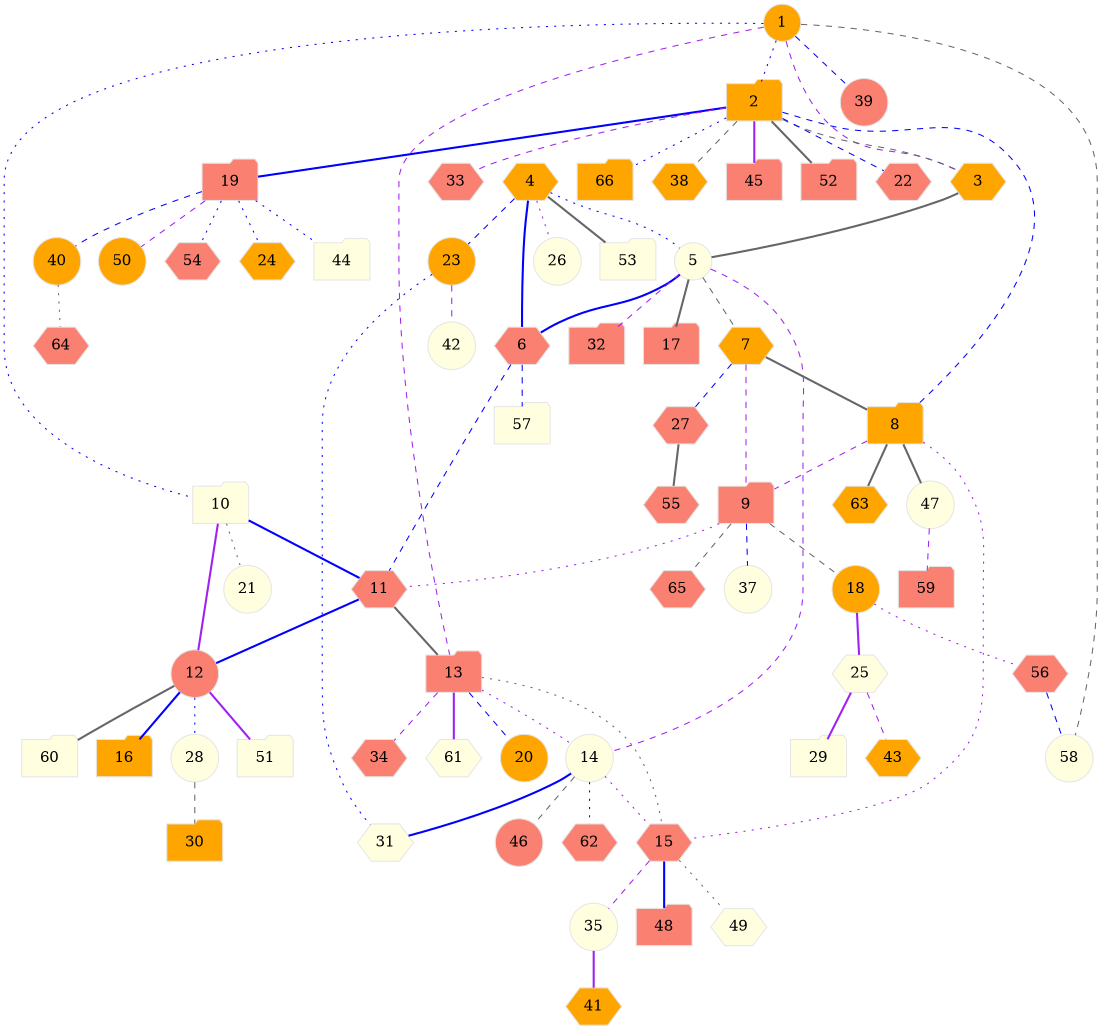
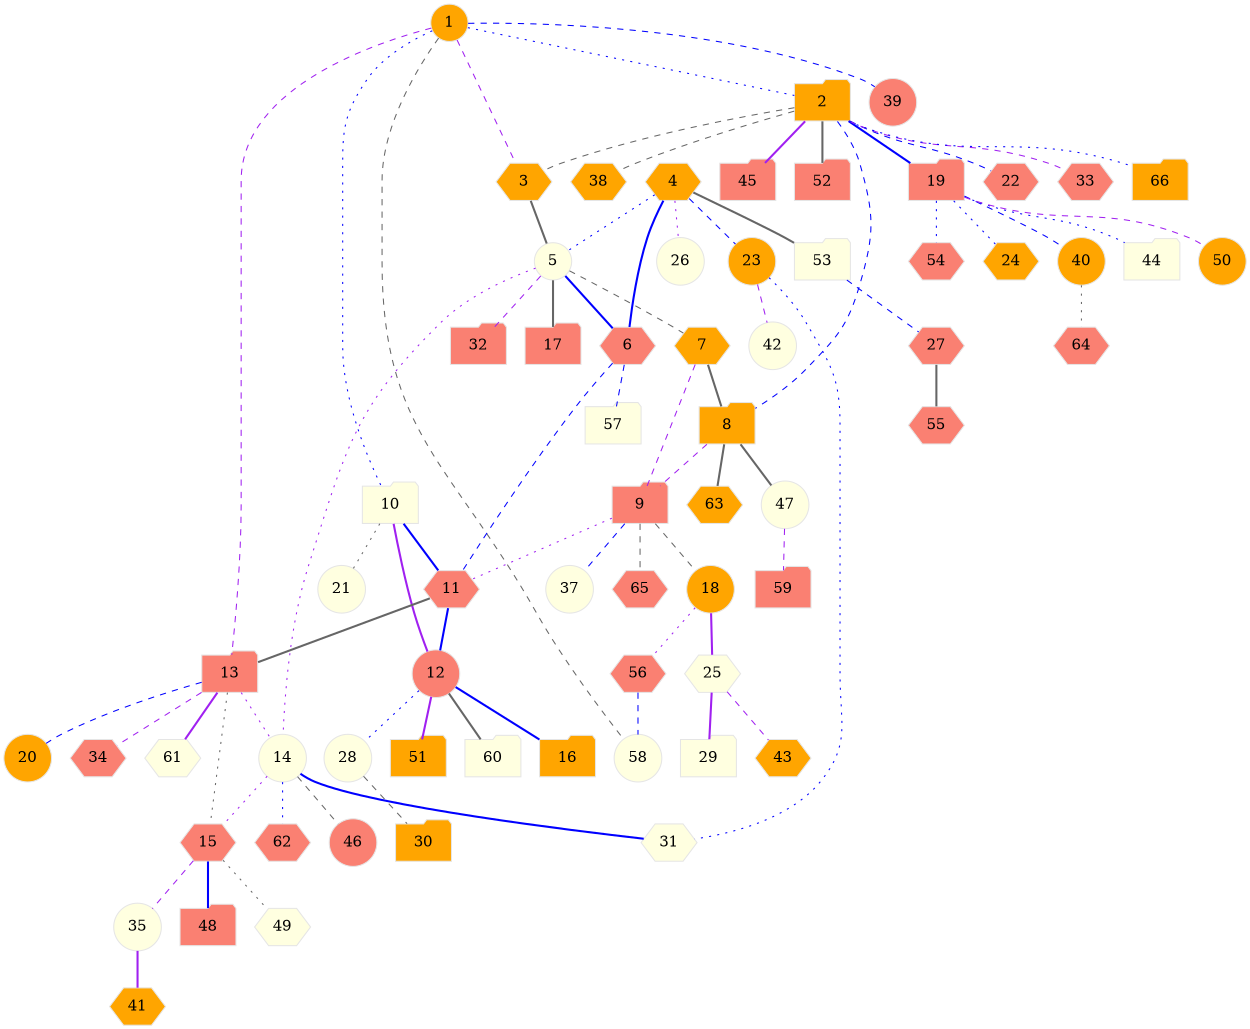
(713, 386) -> (883, 306)
(803, 526) -> (343, 461)
(973, 734) -> none
(265, 758) -> (418, 758)
